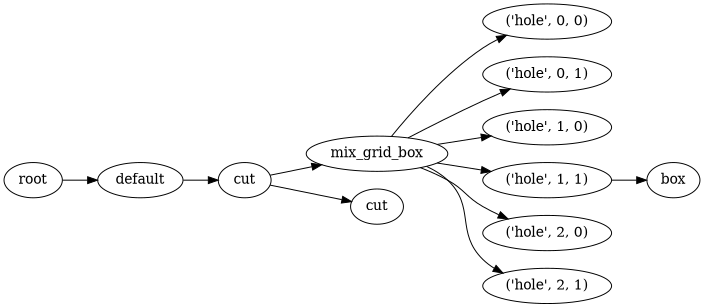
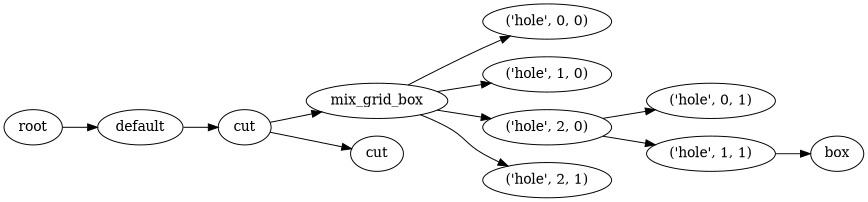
(454, 115) -> (624, 115)
(459, 167) -> (624, 140)
